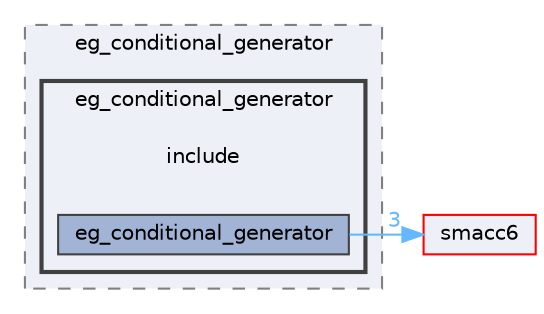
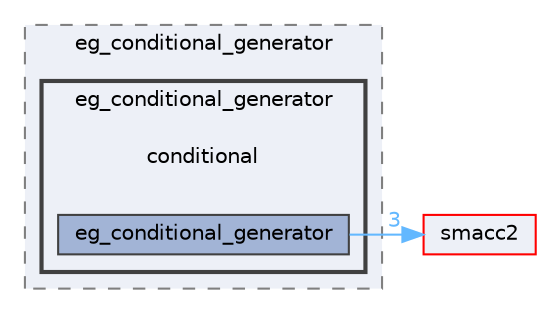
(203, 158) -> (203, 158)
(480, 235) -> (480, 235)
